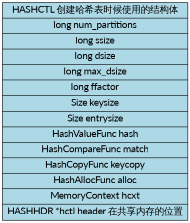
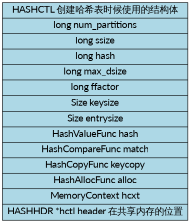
(95, 56) -> (95, 56)
